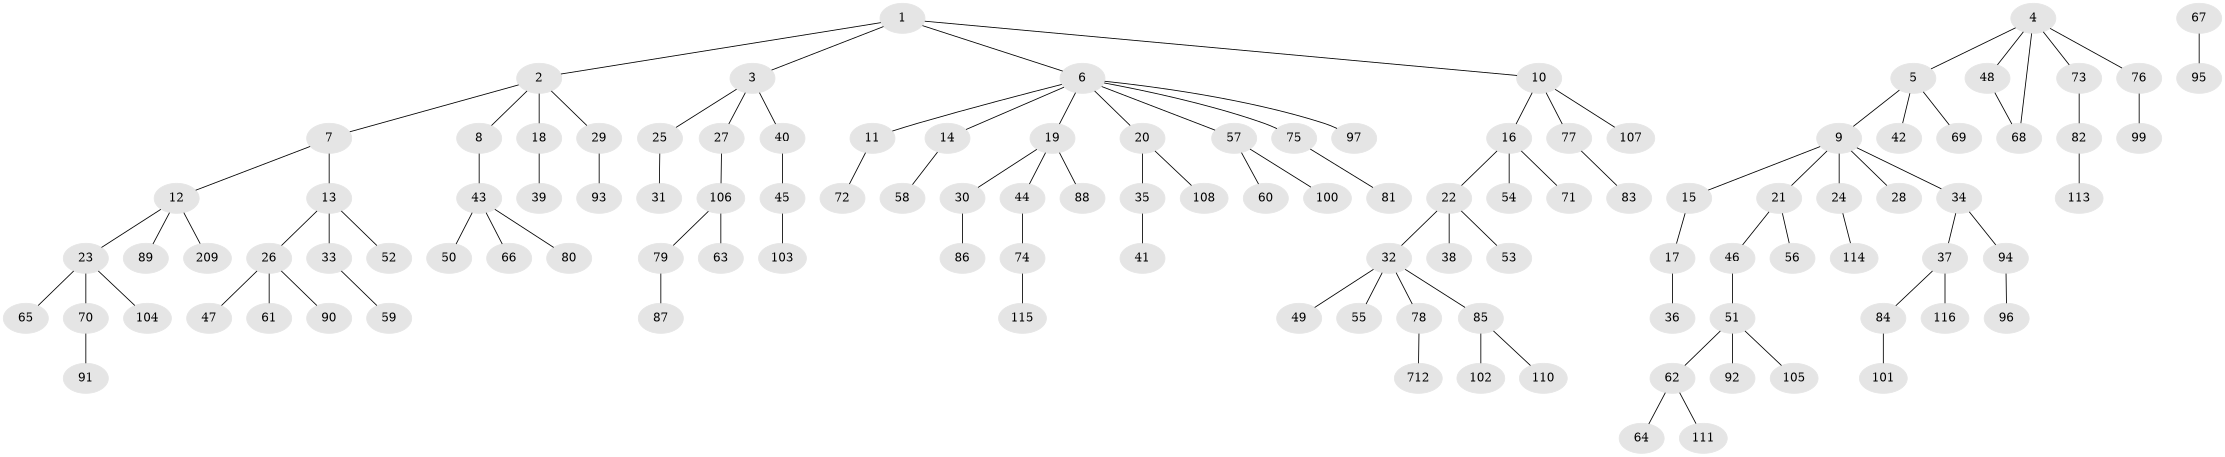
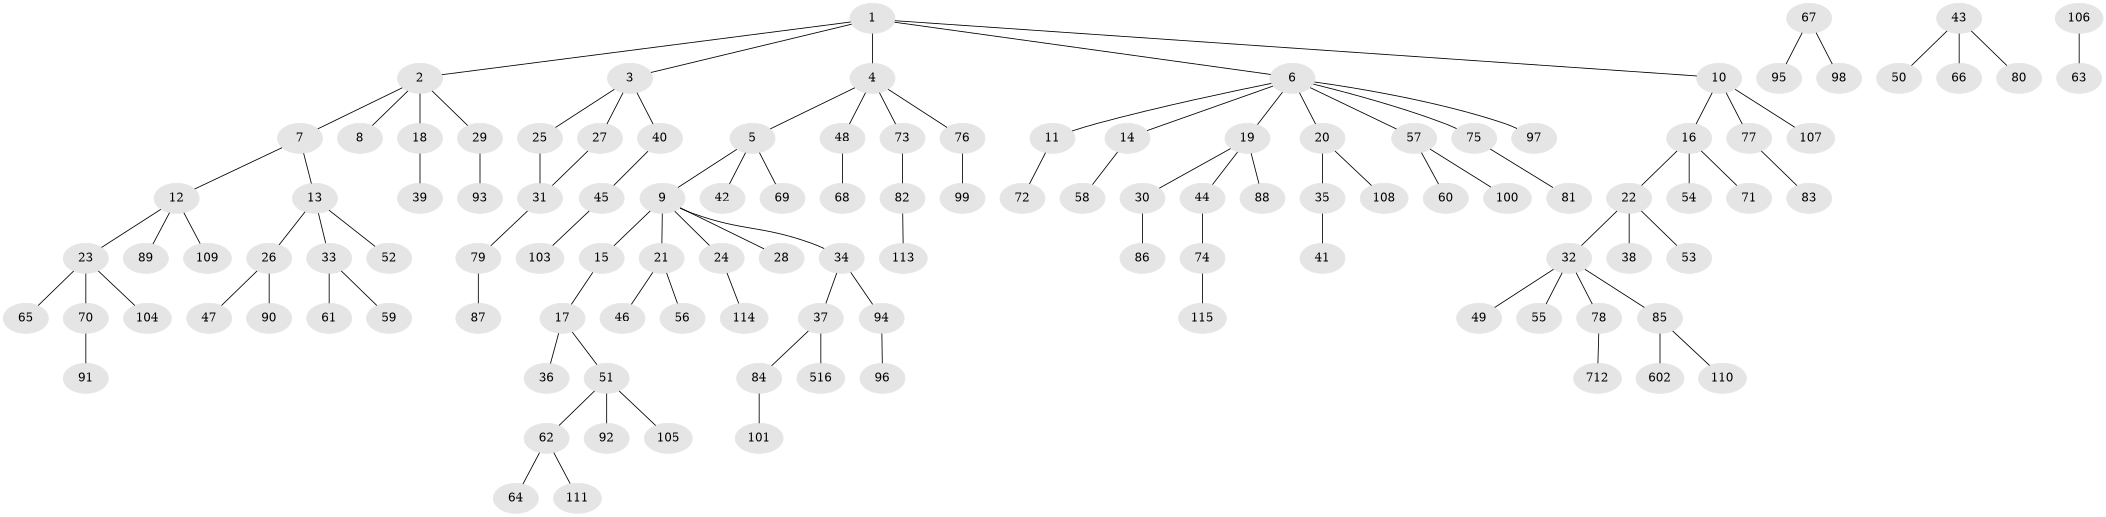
none -> (1839, 78)
(2026, 78) -> (872, 48)
(479, 168) -> none
(721, 168) -> (570, 168)
(691, 228) -> (509, 228)
(208, 258) -> (208, 258)
(269, 288) -> (329, 288)
(1732, 288) -> (585, 348)
(1945, 318) -> (821, 378)
(1481, 378) -> (1660, 378)
